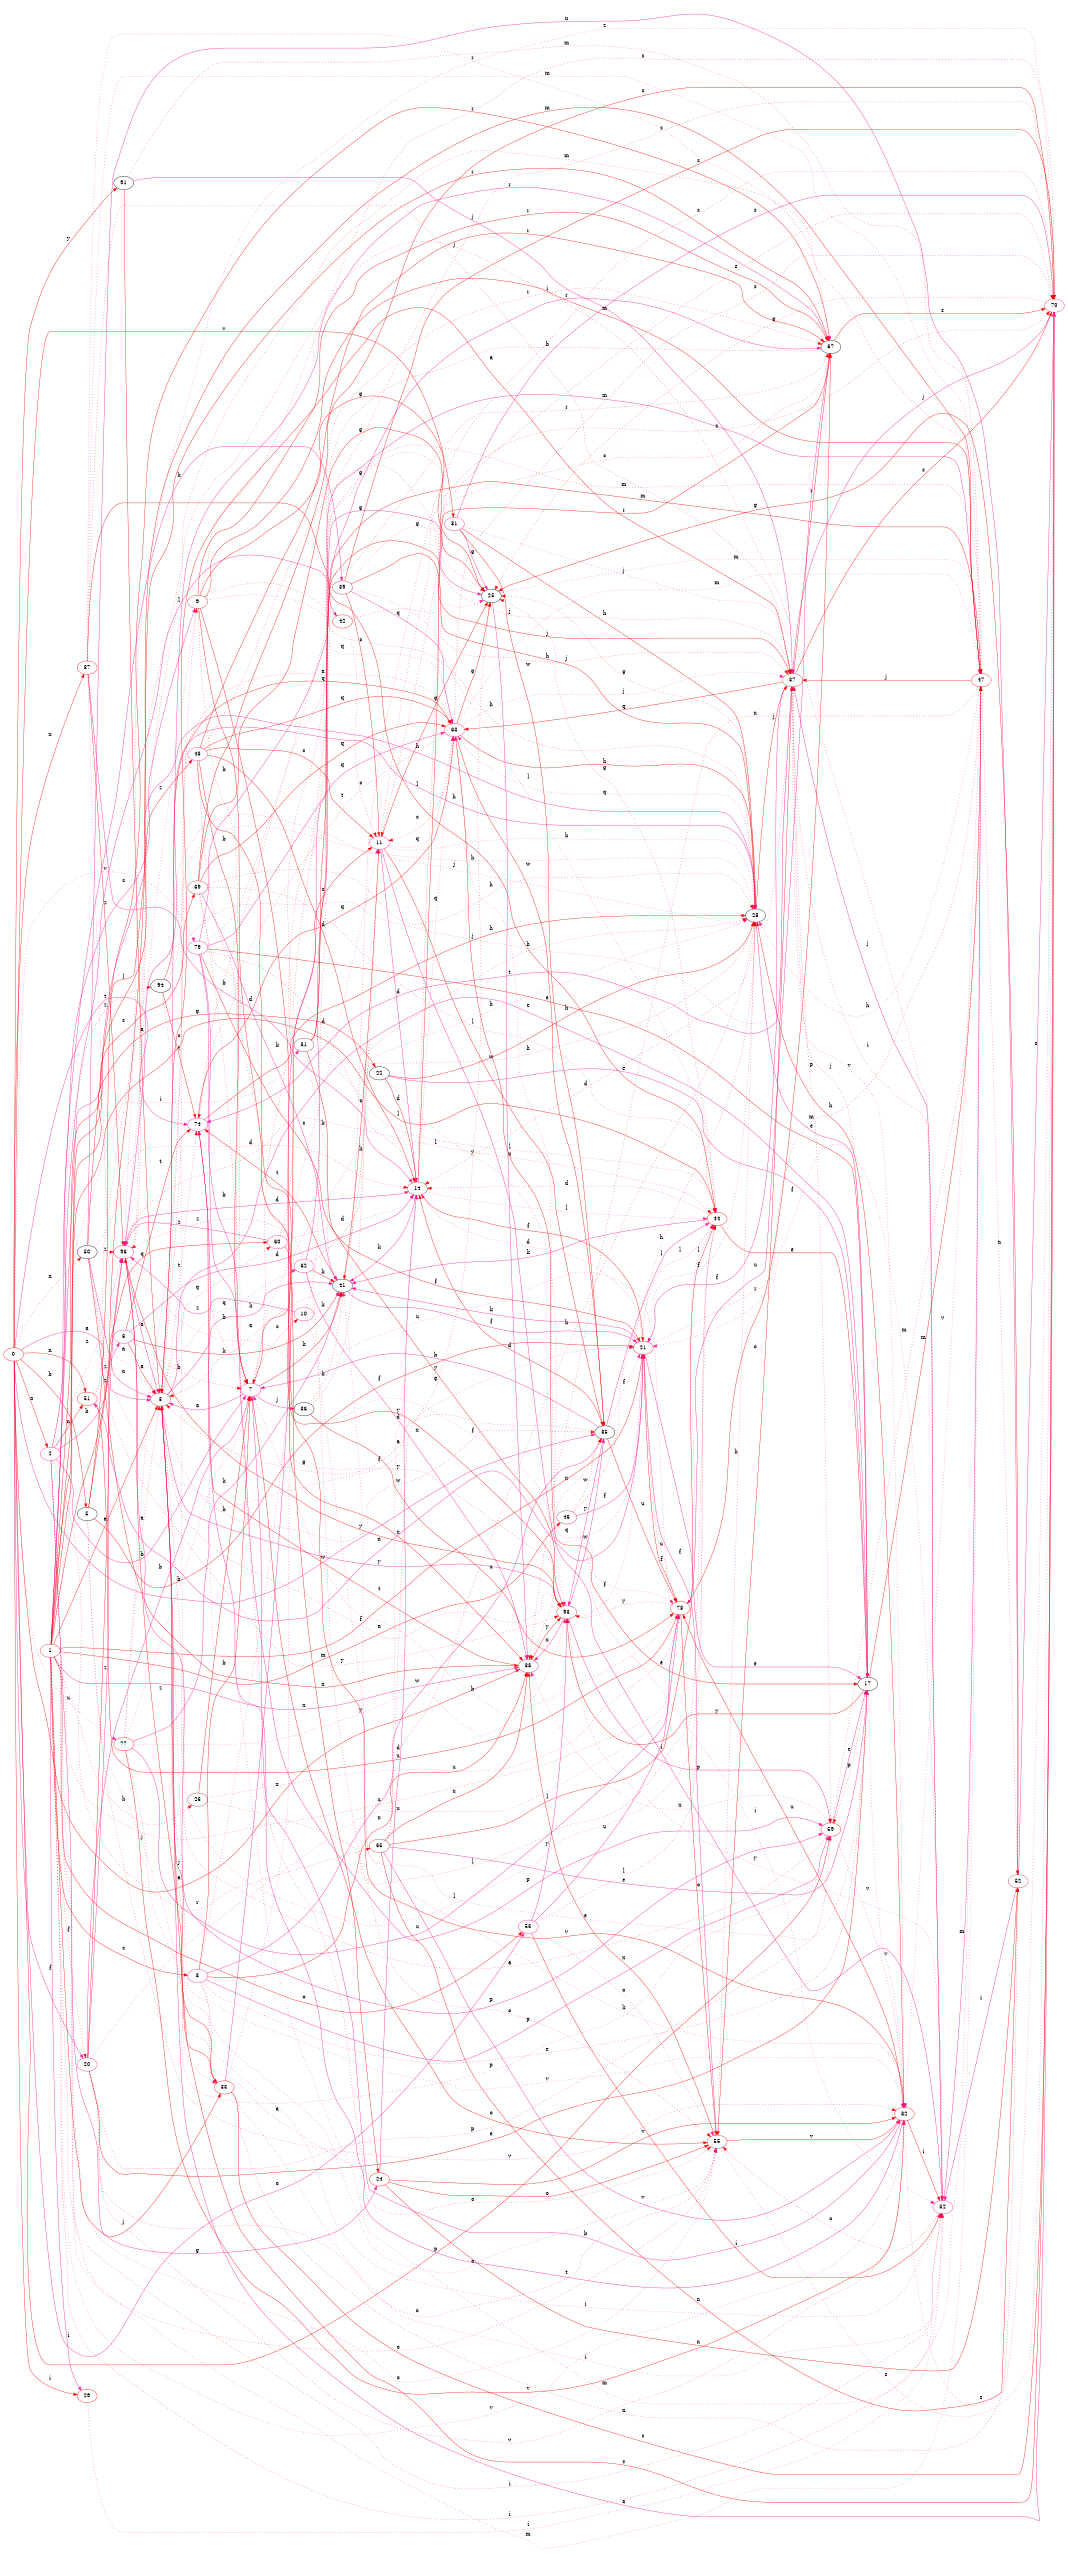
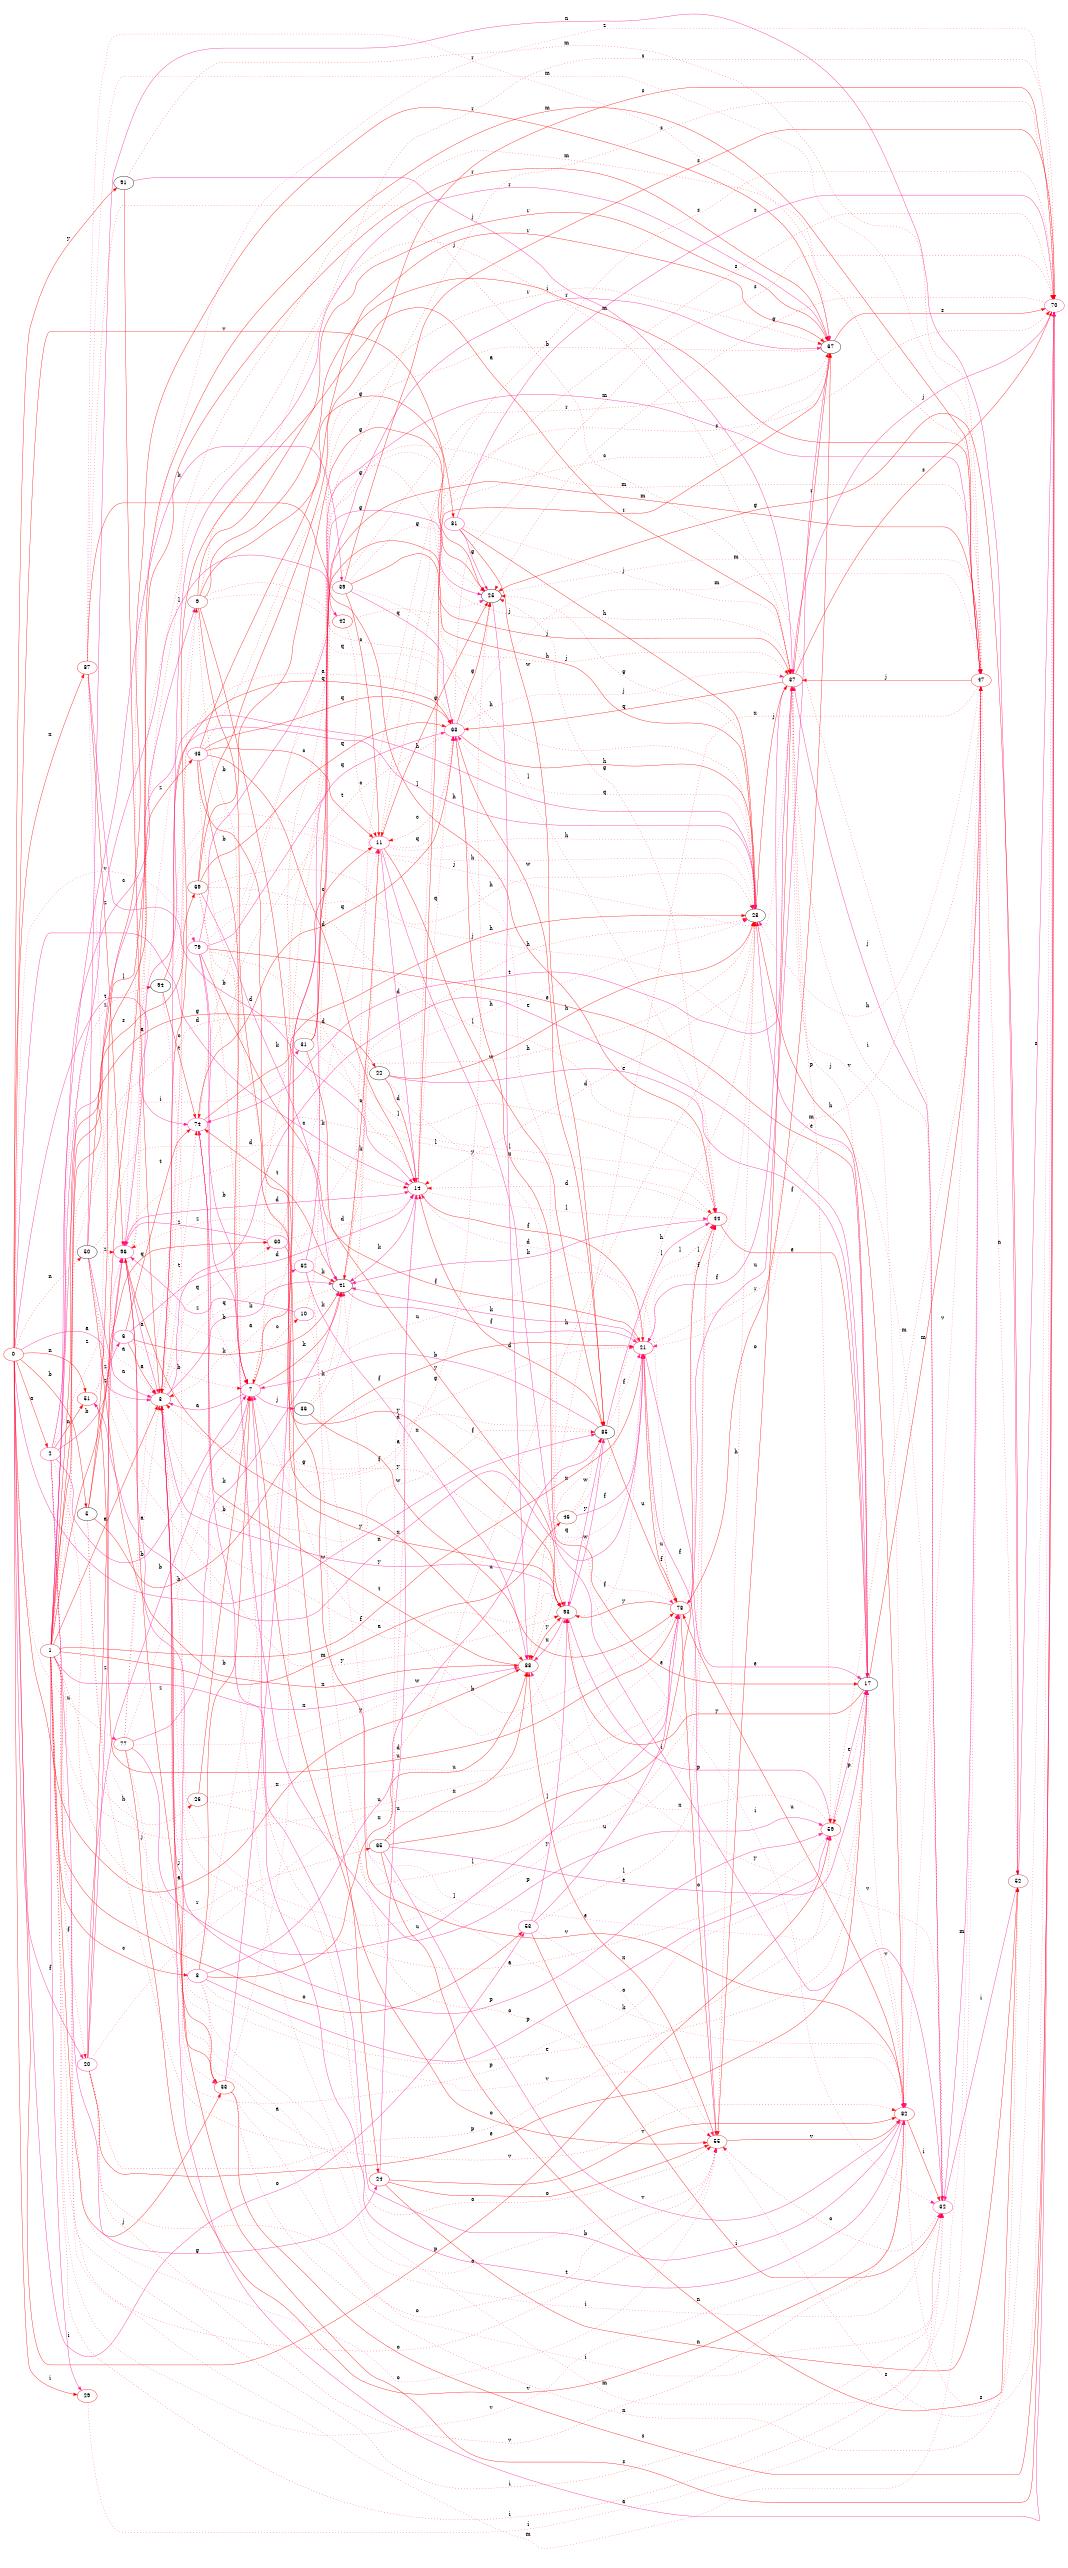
none -> (74, 933)
(154, 1071) -> (154, 1071)
(624, 1605) -> (624, 1605)
